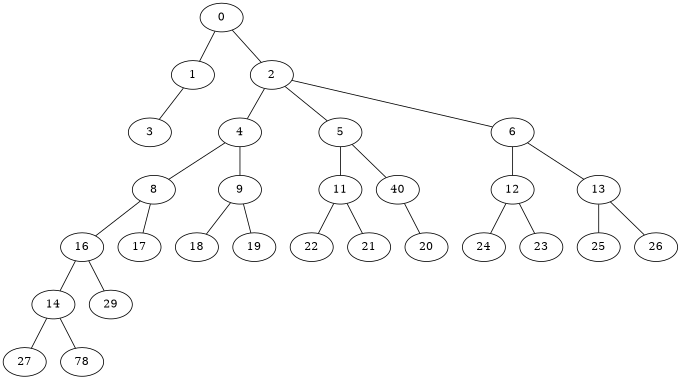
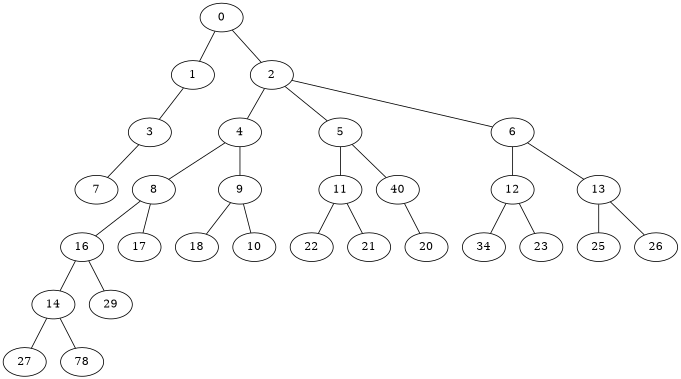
none -> (96, 190)
(254, 247) -> (254, 247)
(484, 247) -> (484, 247)
